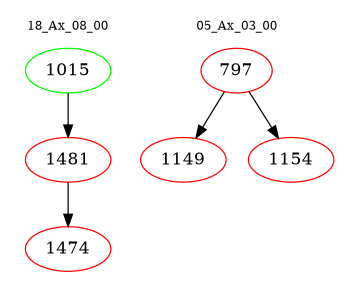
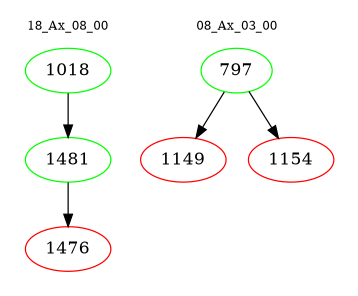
(237, 27) -> (237, 27)
(68, 71) -> (68, 71)
(237, 71) -> (237, 71)
(68, 160) -> (68, 160)
(68, 249) -> (68, 249)
